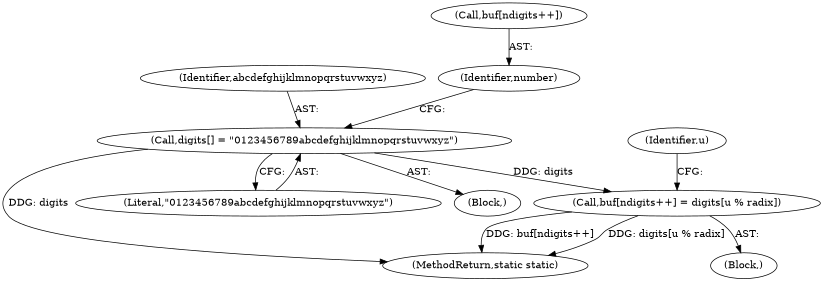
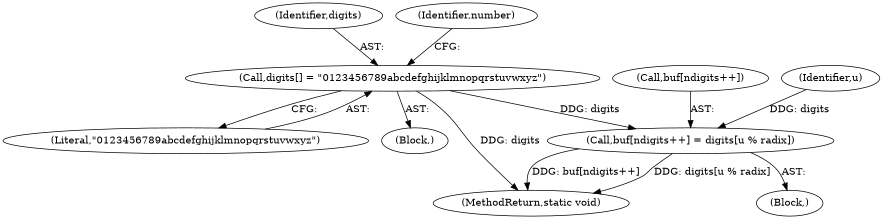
(509, 43) -> (691, 106)
(283, 78) -> (319, 16)
(692, 172) -> (800, 110)
(485, 266) -> (531, 203)
